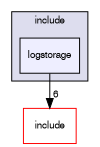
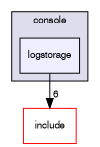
(50, 21) -> (50, 21)
